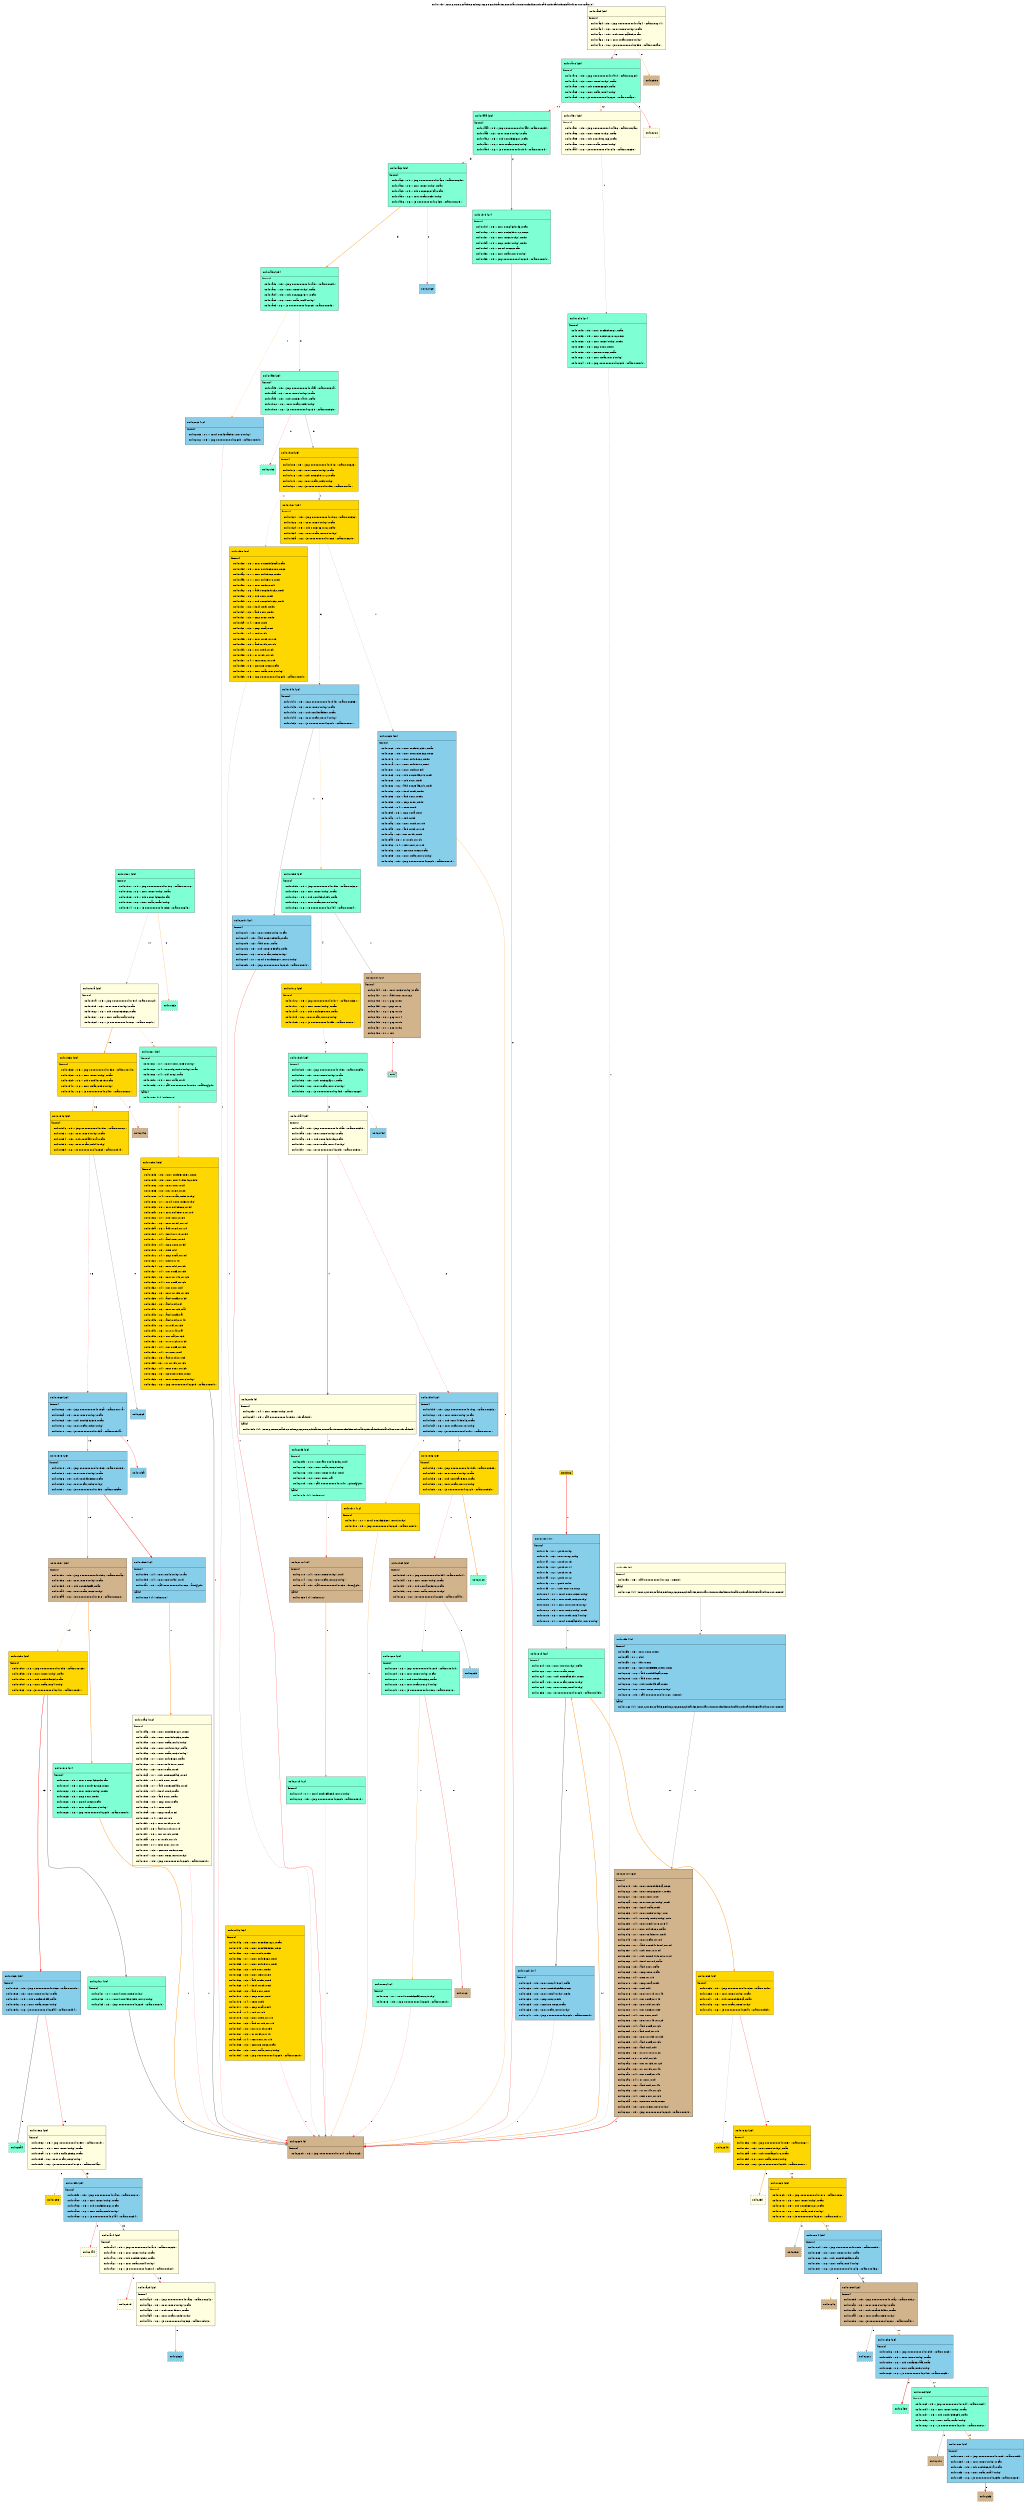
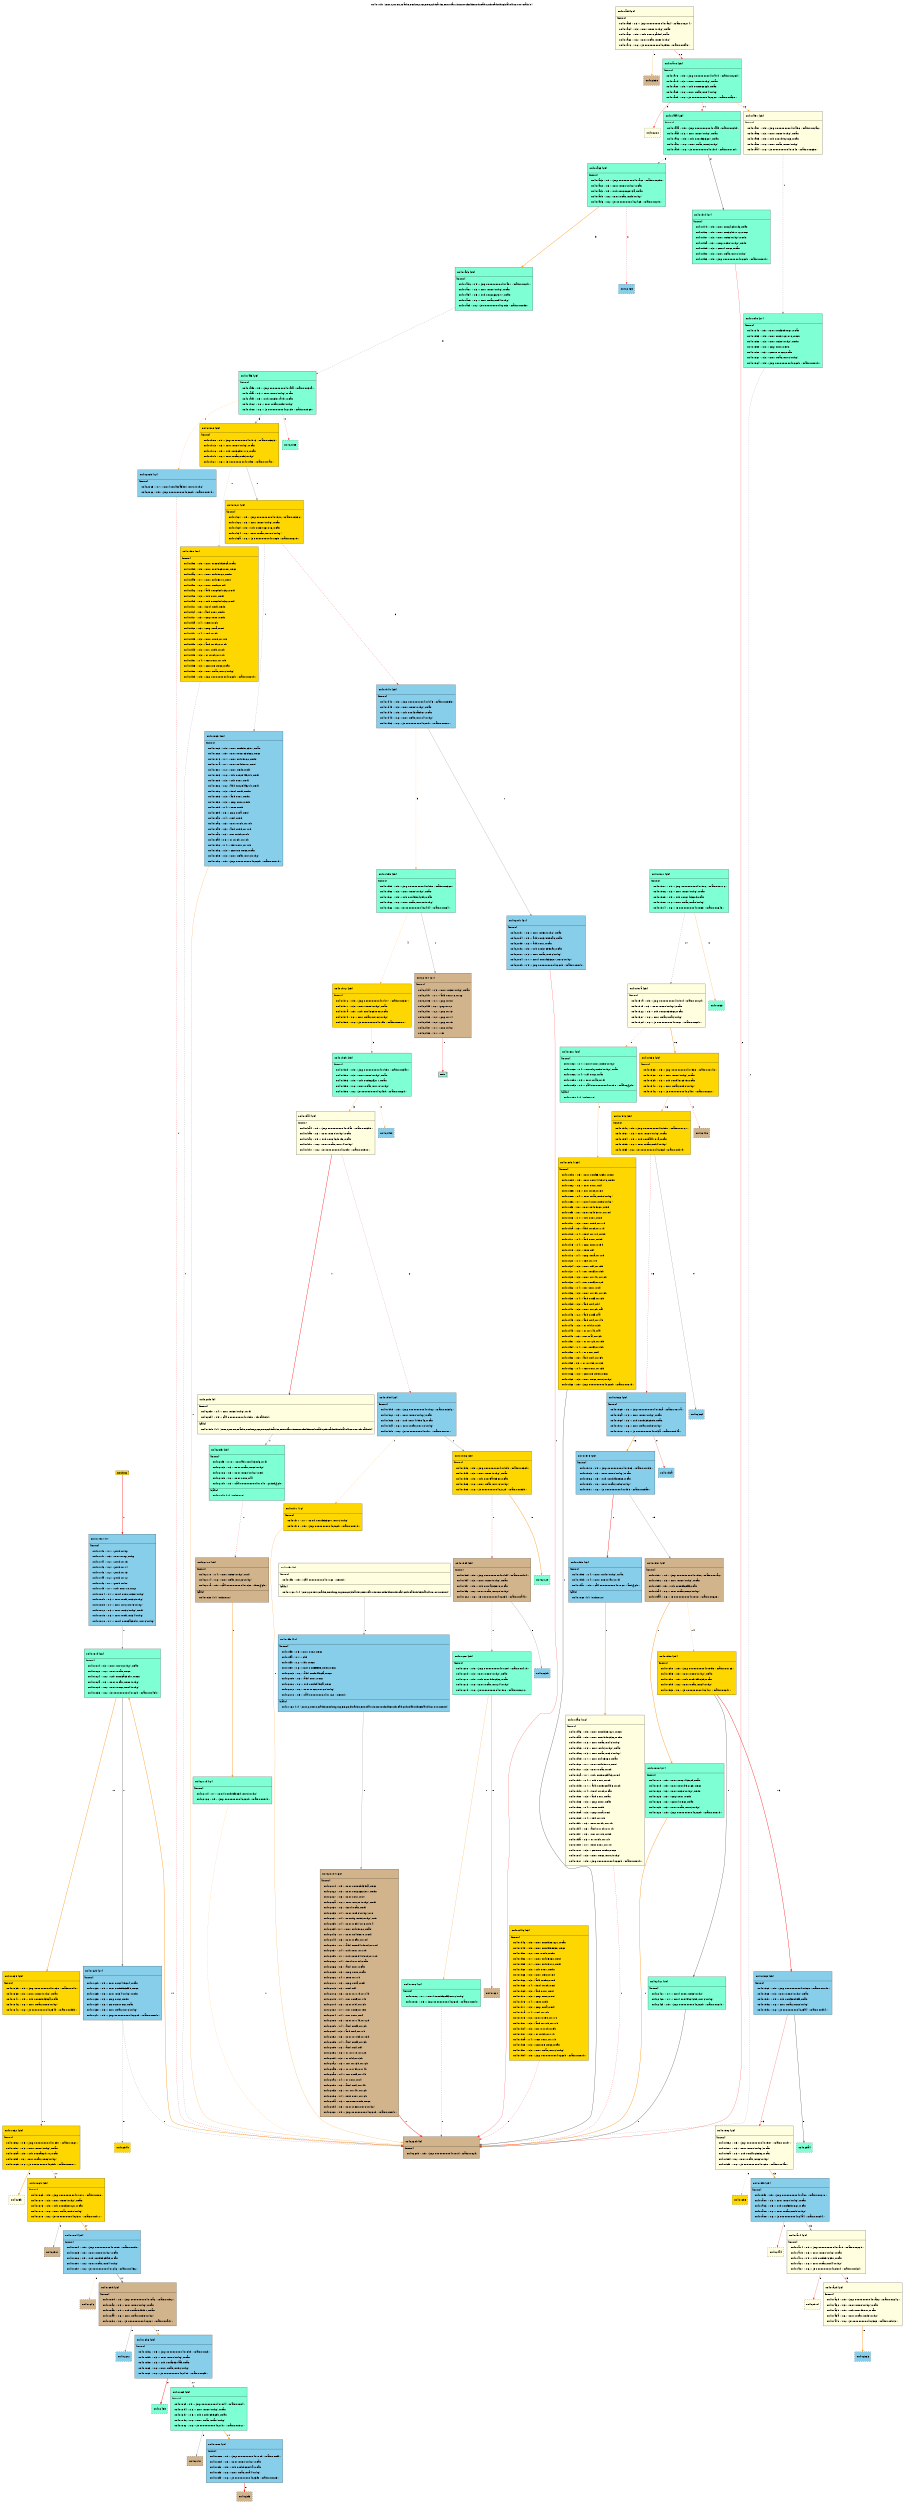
(260, 363) -> (198, 424)
(728, 2078) -> (122, 2081)
